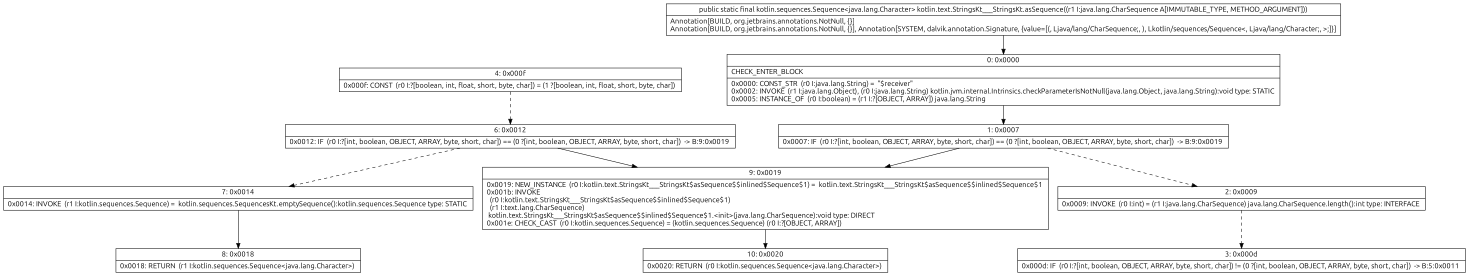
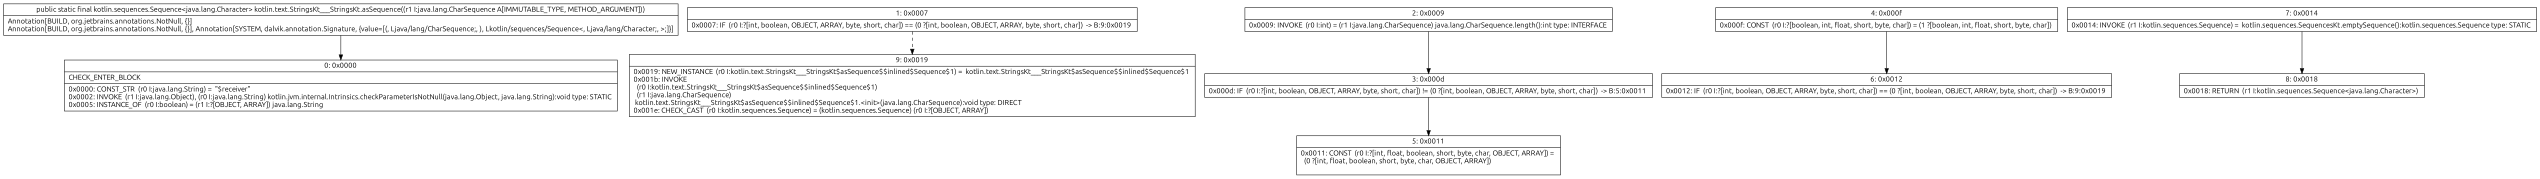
(510, 105) -> (1887, 50)
(1004, 112) -> none
none -> (1429, 155)
(595, 157) -> none
(925, 157) -> (912, 40)
(377, 167) -> none
(1120, 167) -> none
(536, 208) -> (682, 95)
(1242, 227) -> (1429, 50)
(765, 260) -> none
